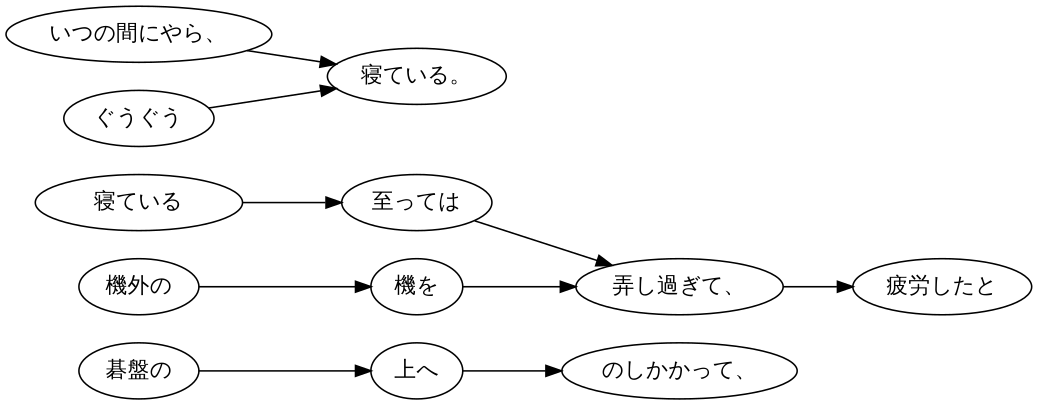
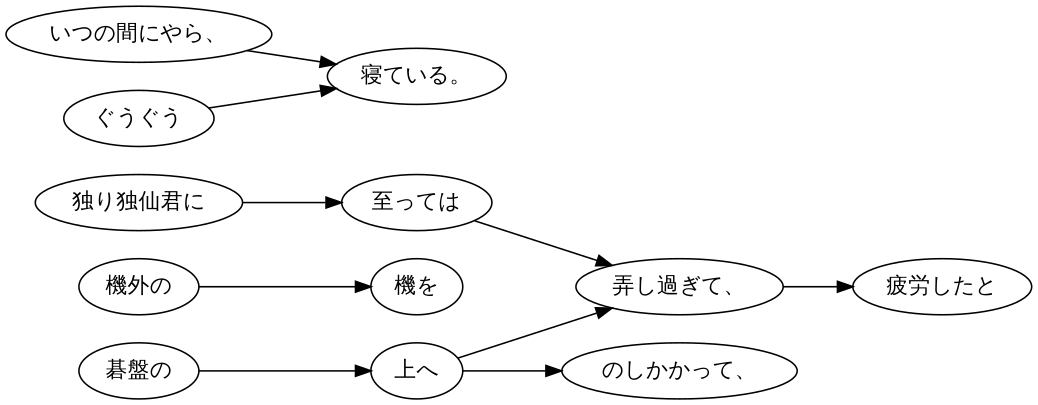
(139, 203) -> (139, 203)
(511, 287) -> (527, 336)
